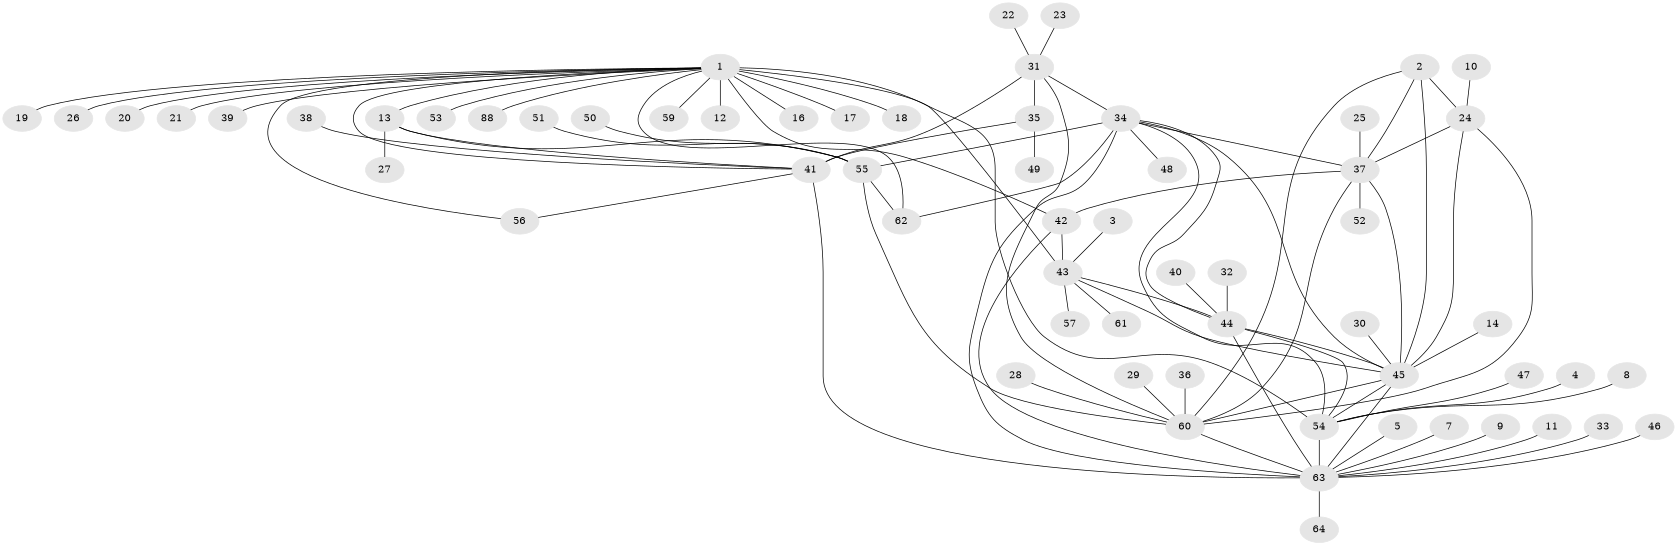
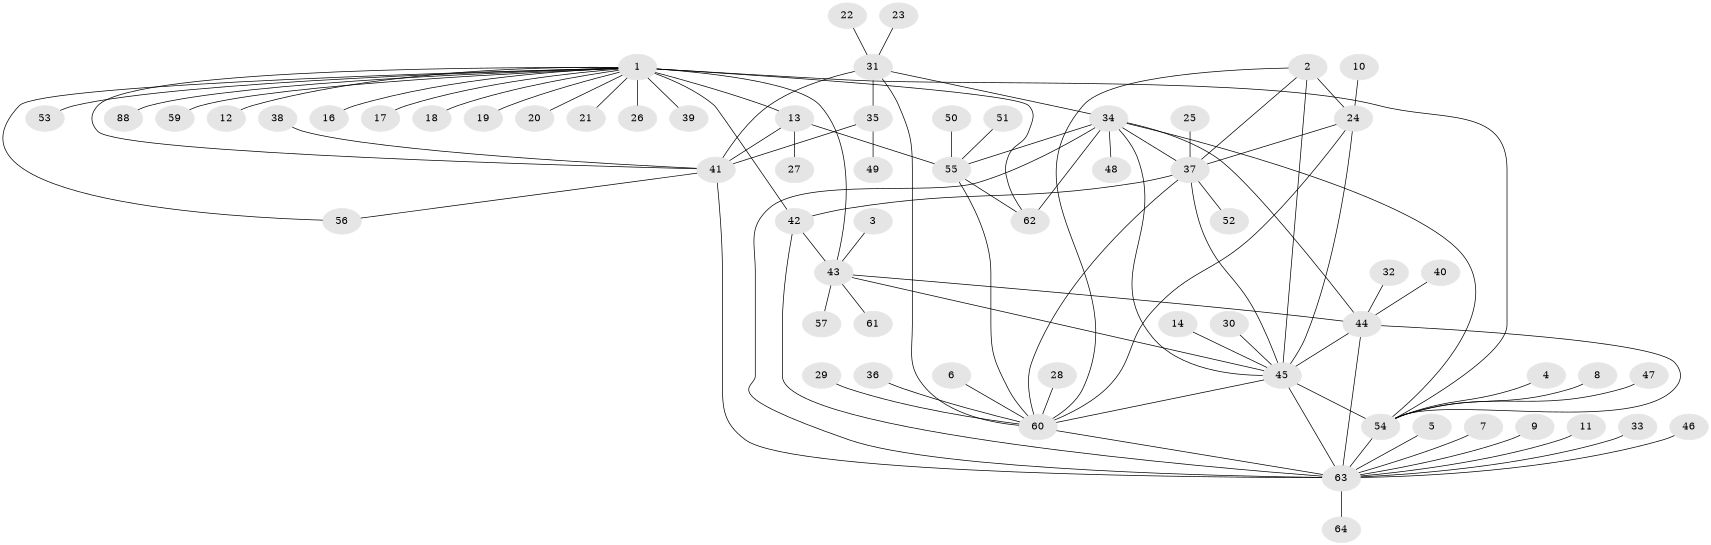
none -> (952, 376)
